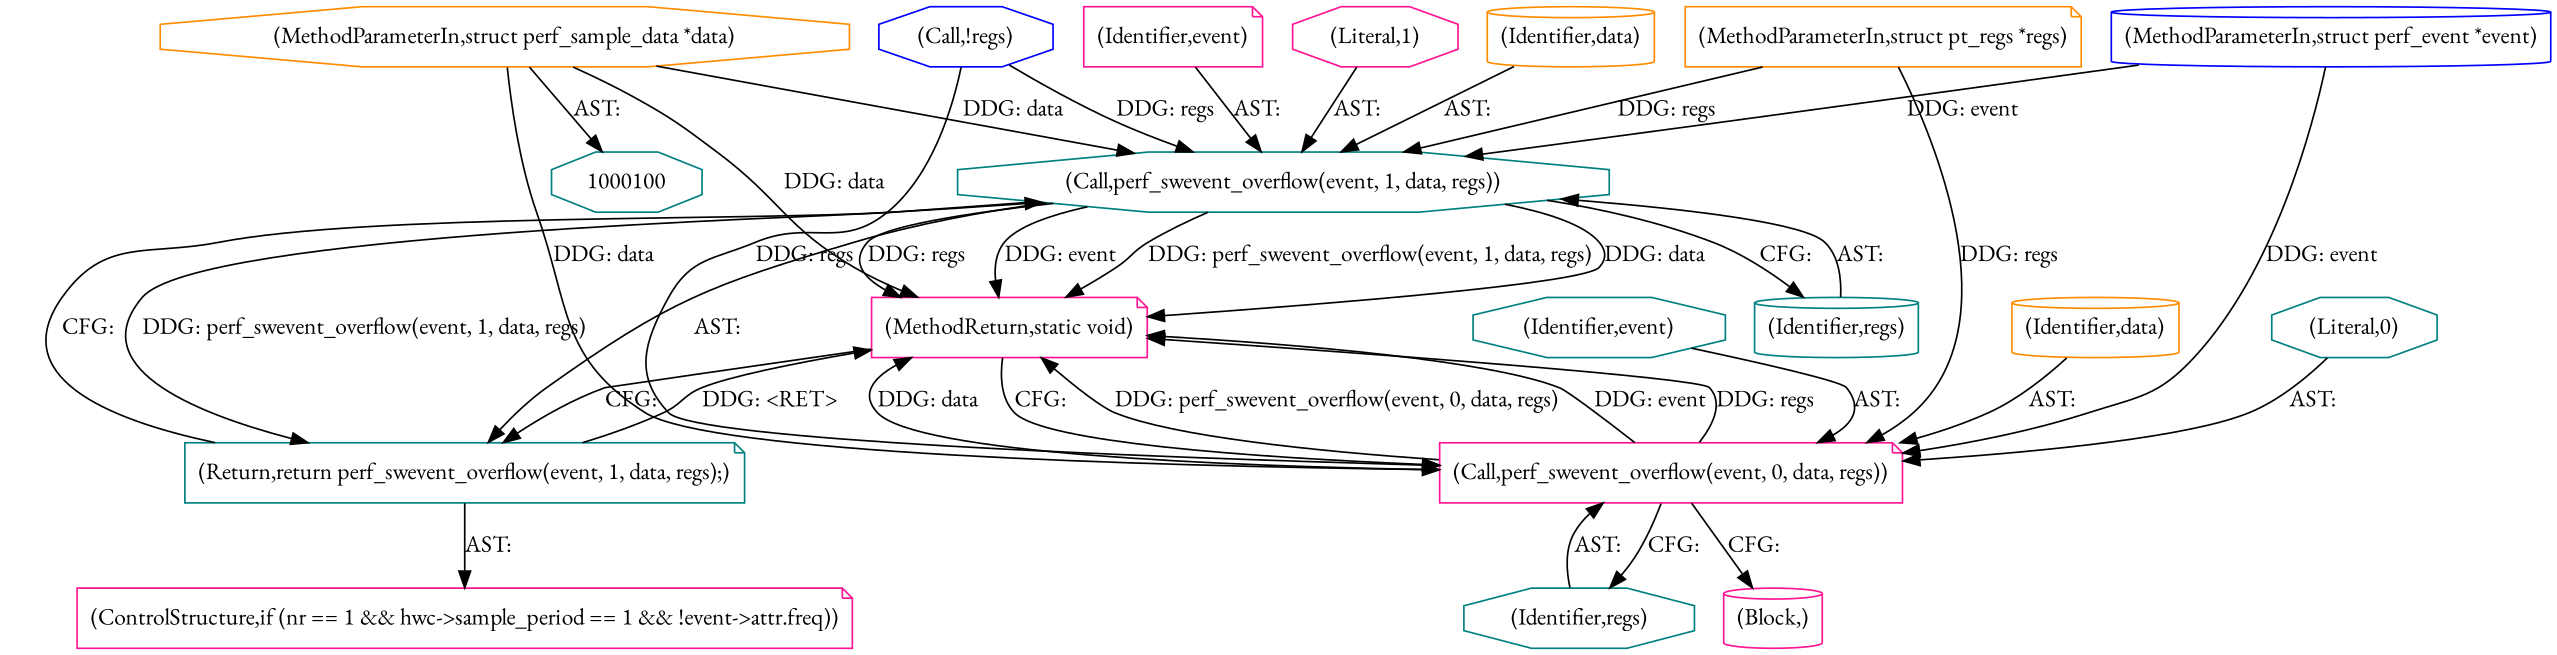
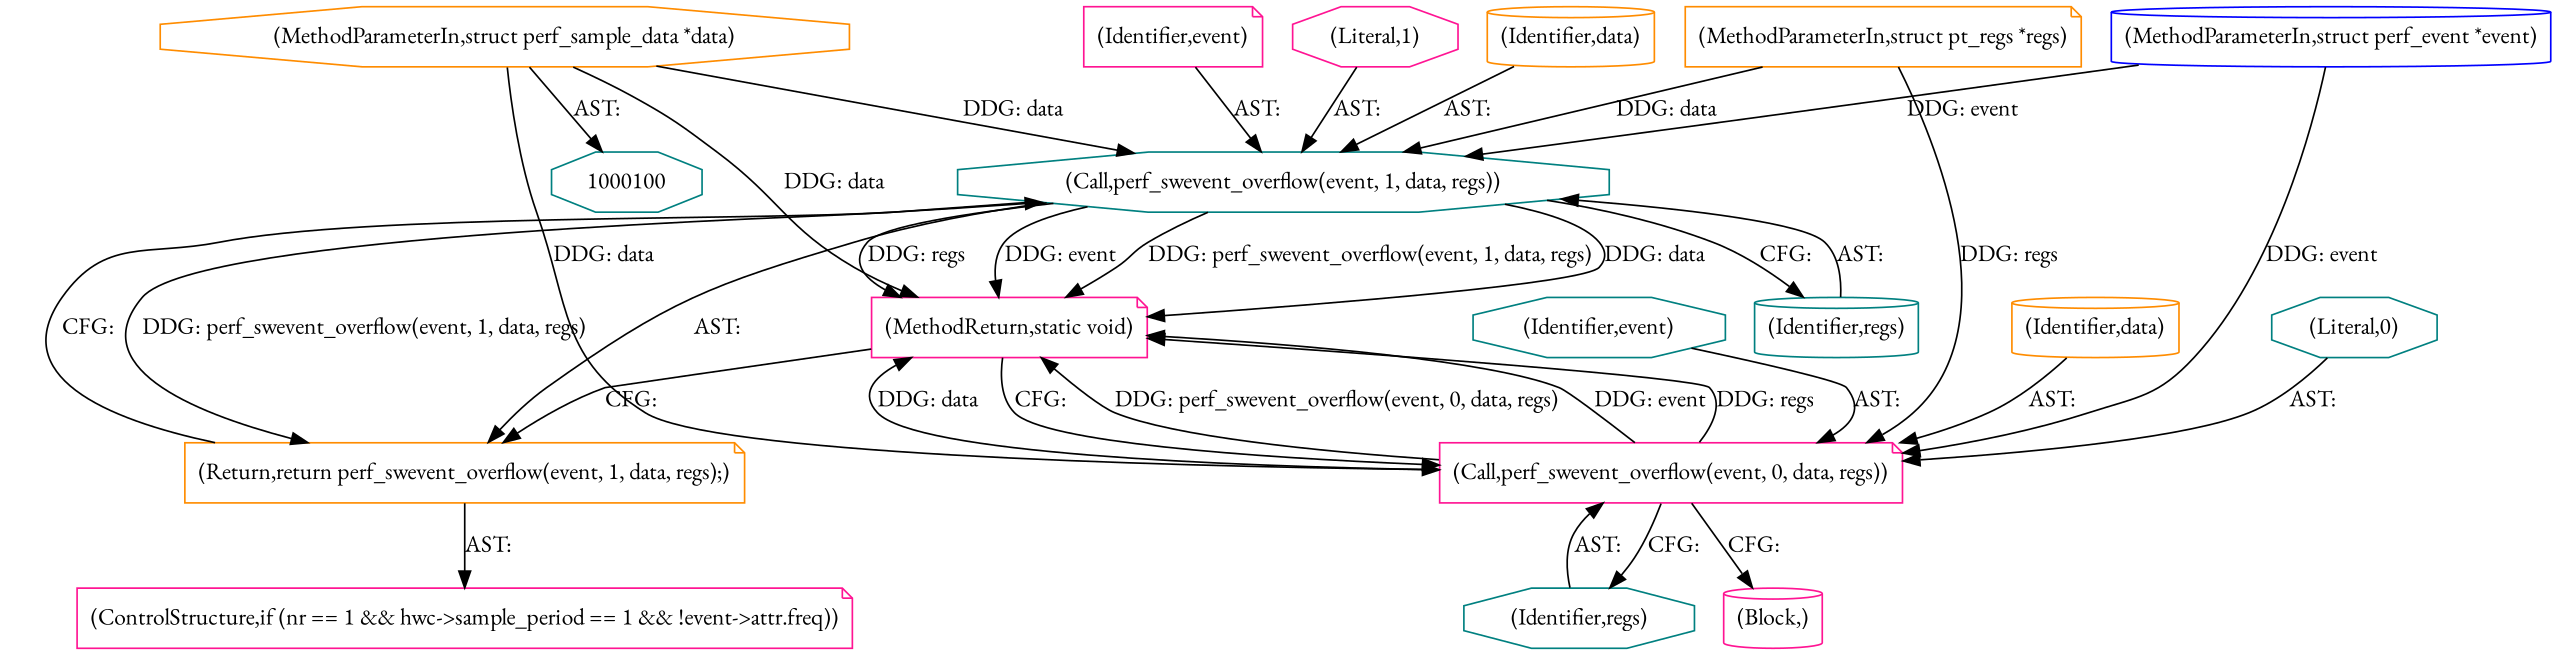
(966, 37) -> none
(1667, 109) -> (1667, 109)
(713, 384) -> none
(465, 473) -> (465, 473)
